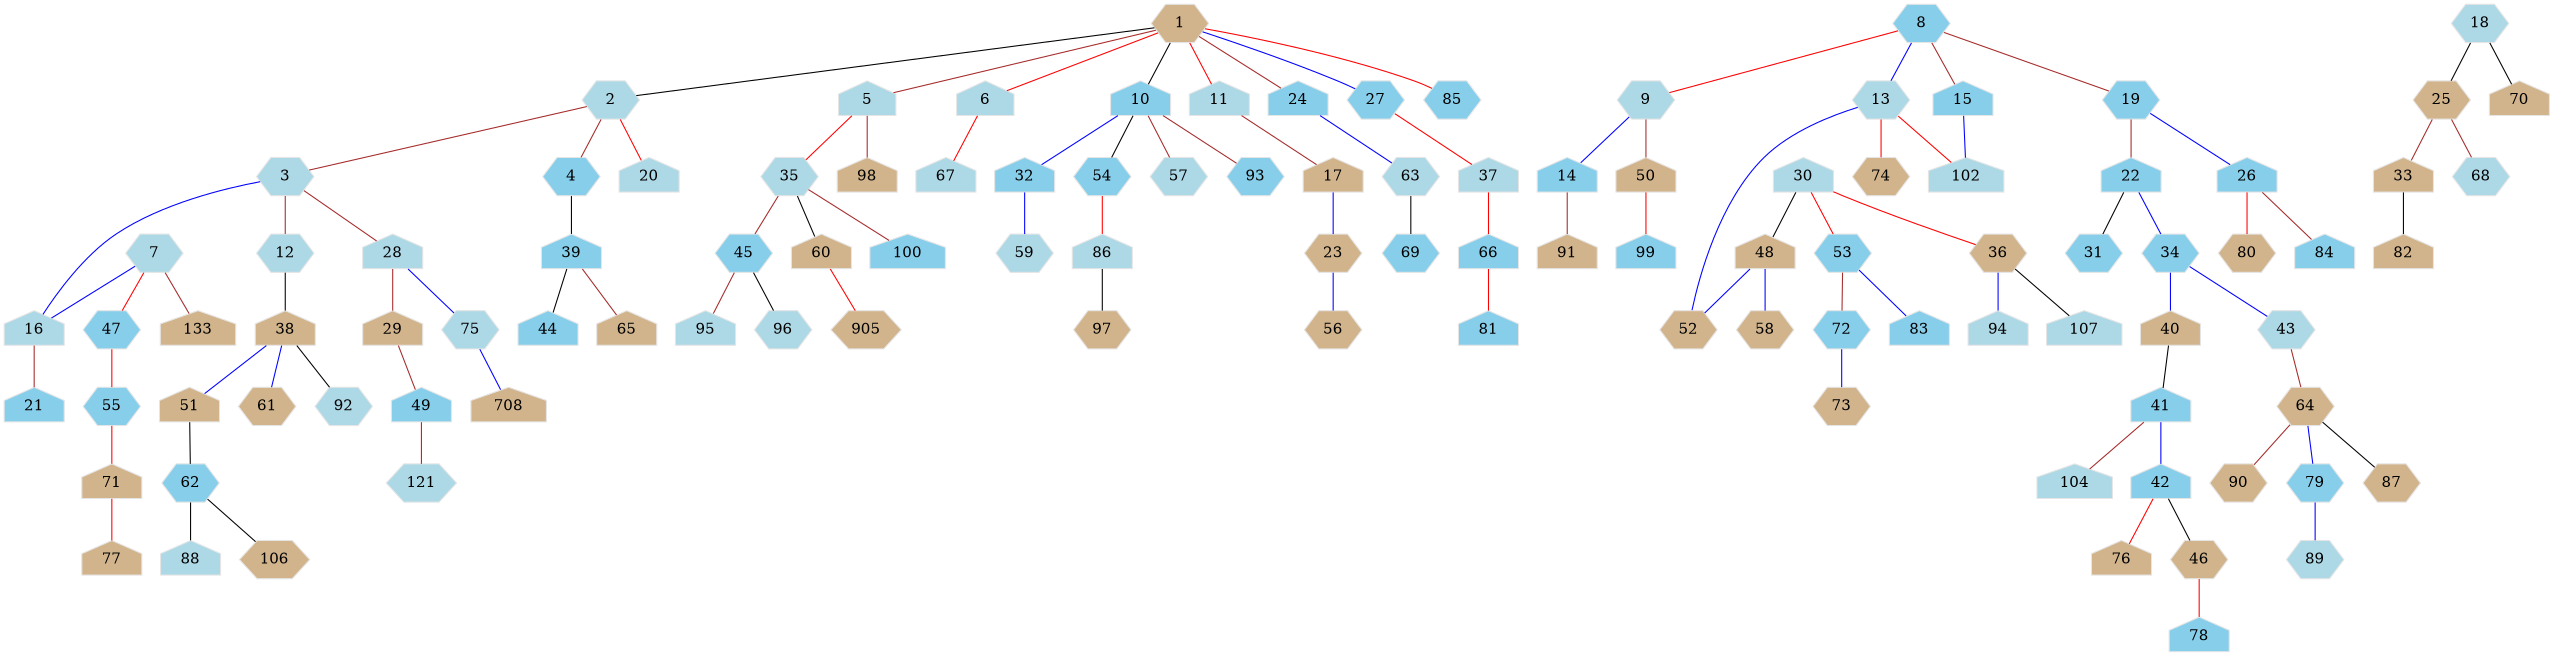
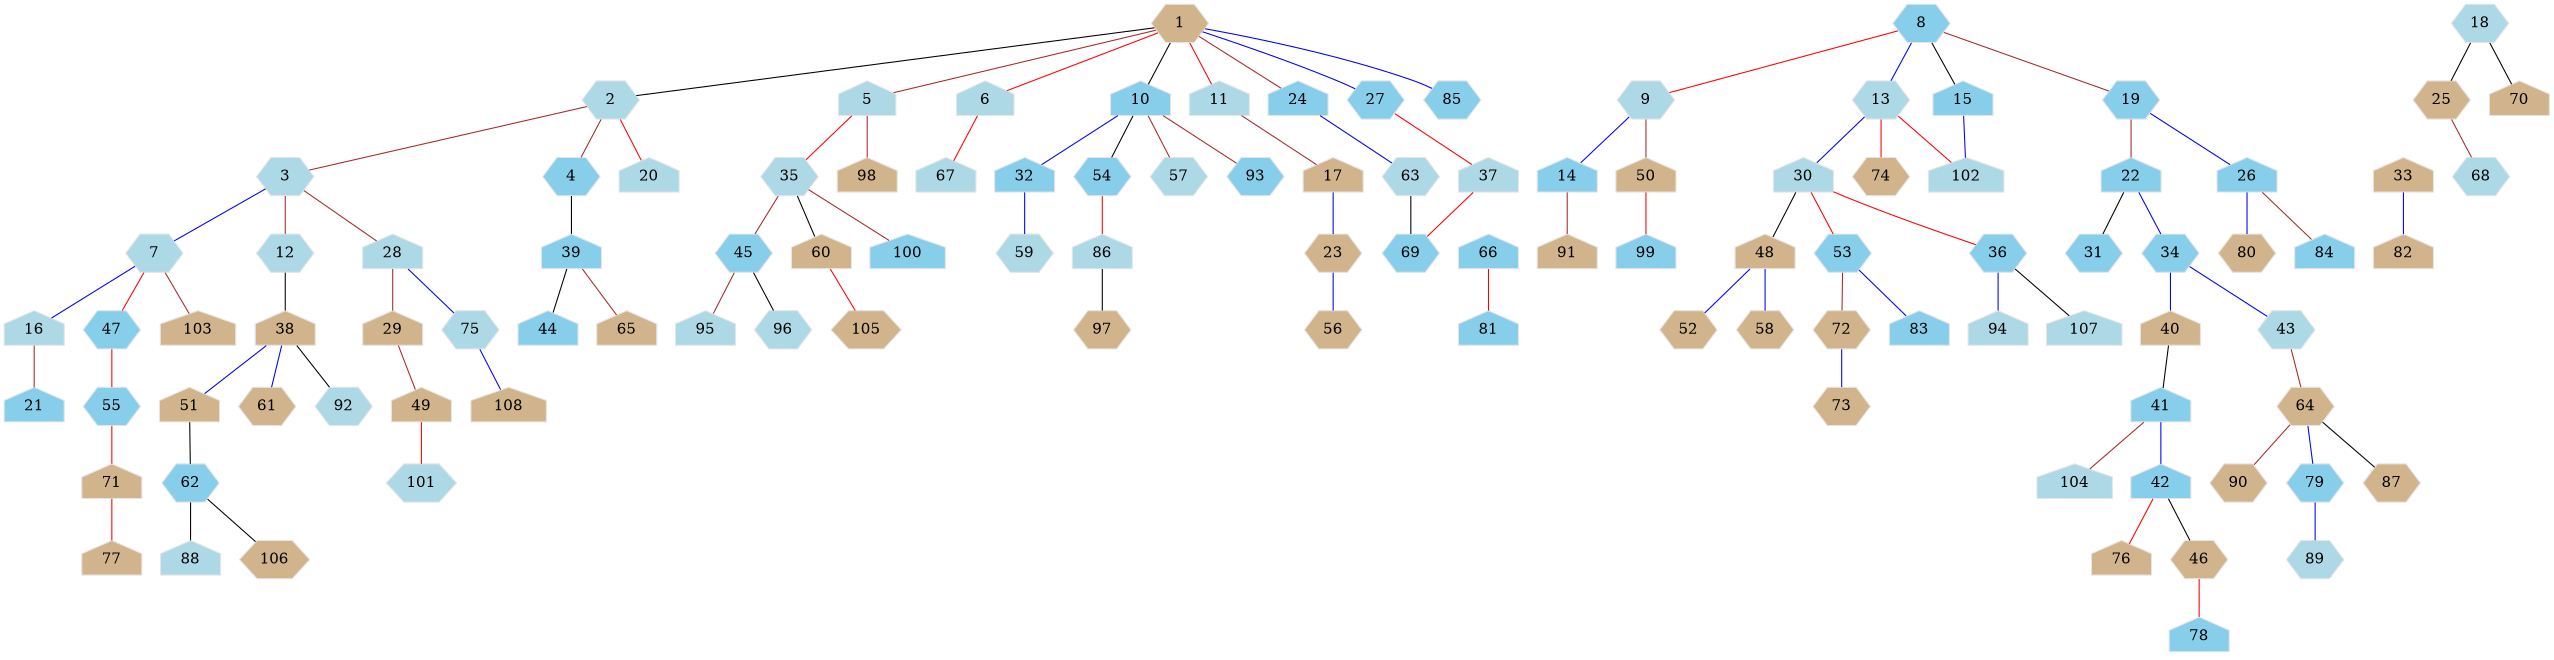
(1320, 53) -> (1320, 53)
(1943, 64) -> (1943, 64)
(2422, 140) -> none
(1744, 182) -> (1841, 140)
(1488, 213) -> (1450, 214)
(2247, 213) -> (2247, 213)
(2403, 213) -> (2403, 213)
(135, 223) -> (220, 215)
(1998, 253) -> (1998, 253)
(198, 330) -> (198, 330)
(866, 330) -> (866, 330)
(1842, 330) -> (1842, 330)
(421, 406) -> (421, 406)
(509, 406) -> (509, 406)
(421, 483) -> (421, 483)
